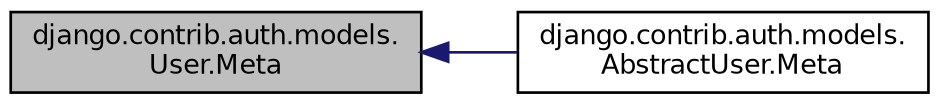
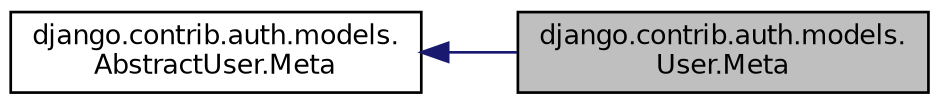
(483, 52) -> (483, 52)
